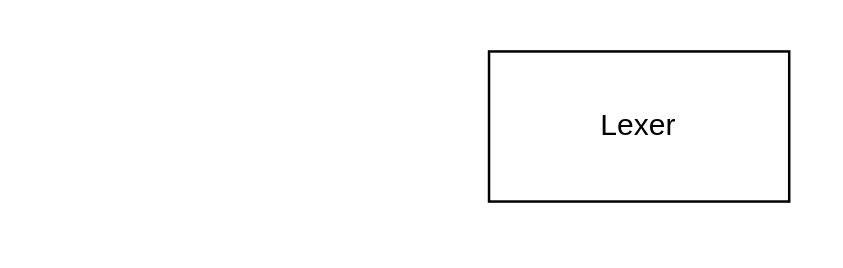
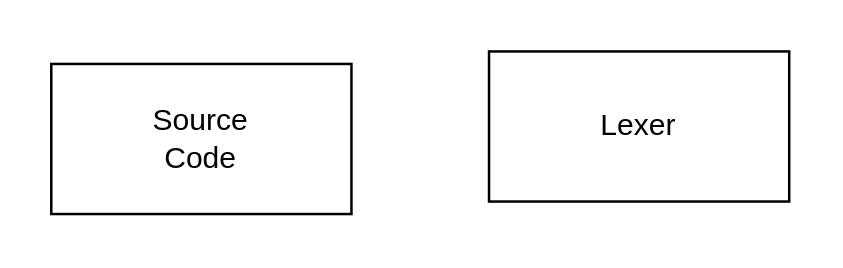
none -> (201, 139)
